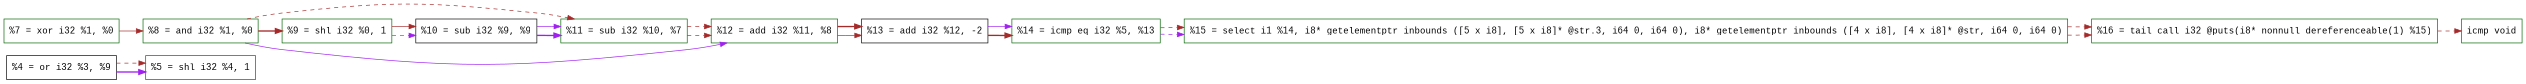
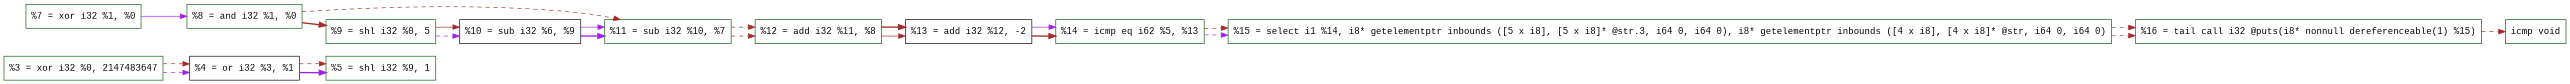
(128, 31) -> (161, 16)
(337, 31) -> (381, 32)
(476, 31) -> (520, 32)
(1086, 31) -> (1130, 32)
(483, 64) -> none
(62, 68) -> (244, 68)
none -> (83, 68)
(201, 68) -> (381, 68)
